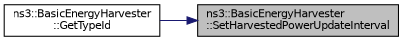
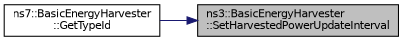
(82, 21) -> (82, 21)
